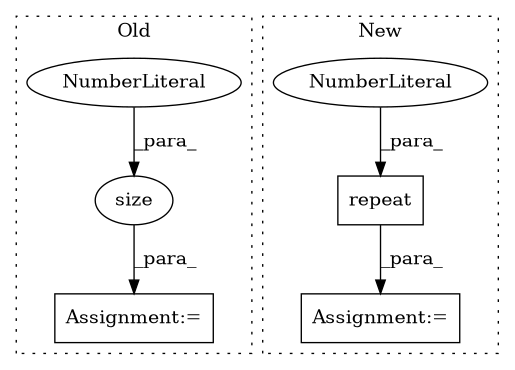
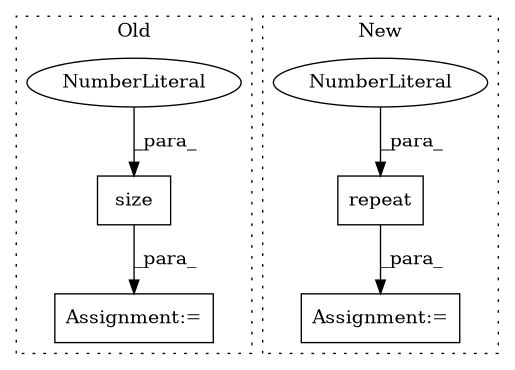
(134, 200) -> (134, 200)
